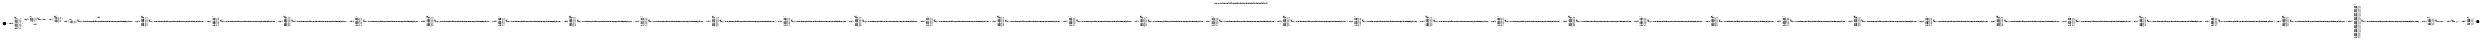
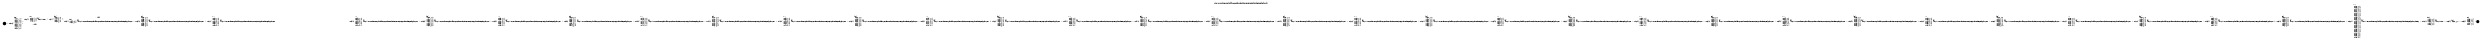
(312, 22) -> none
